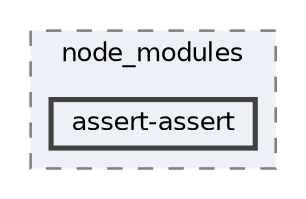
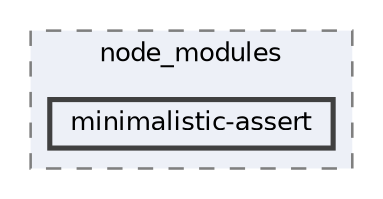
(153, 124) -> (191, 124)
